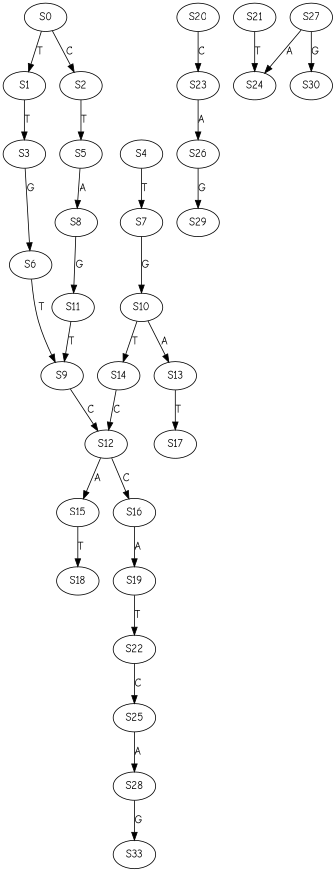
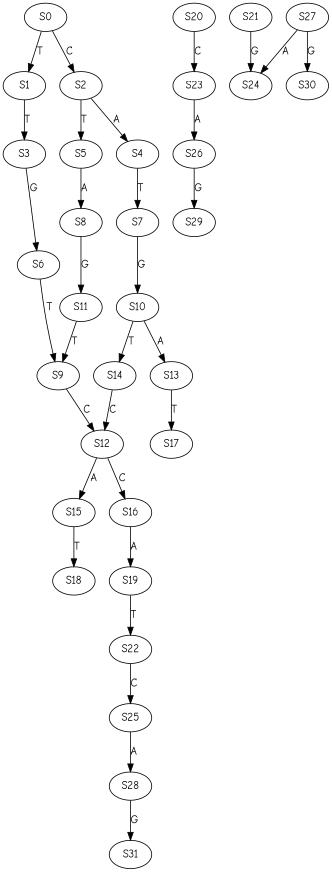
(258, 51) -> (255, 51)
none -> (107, 117)
(134, 855) -> (130, 855)
